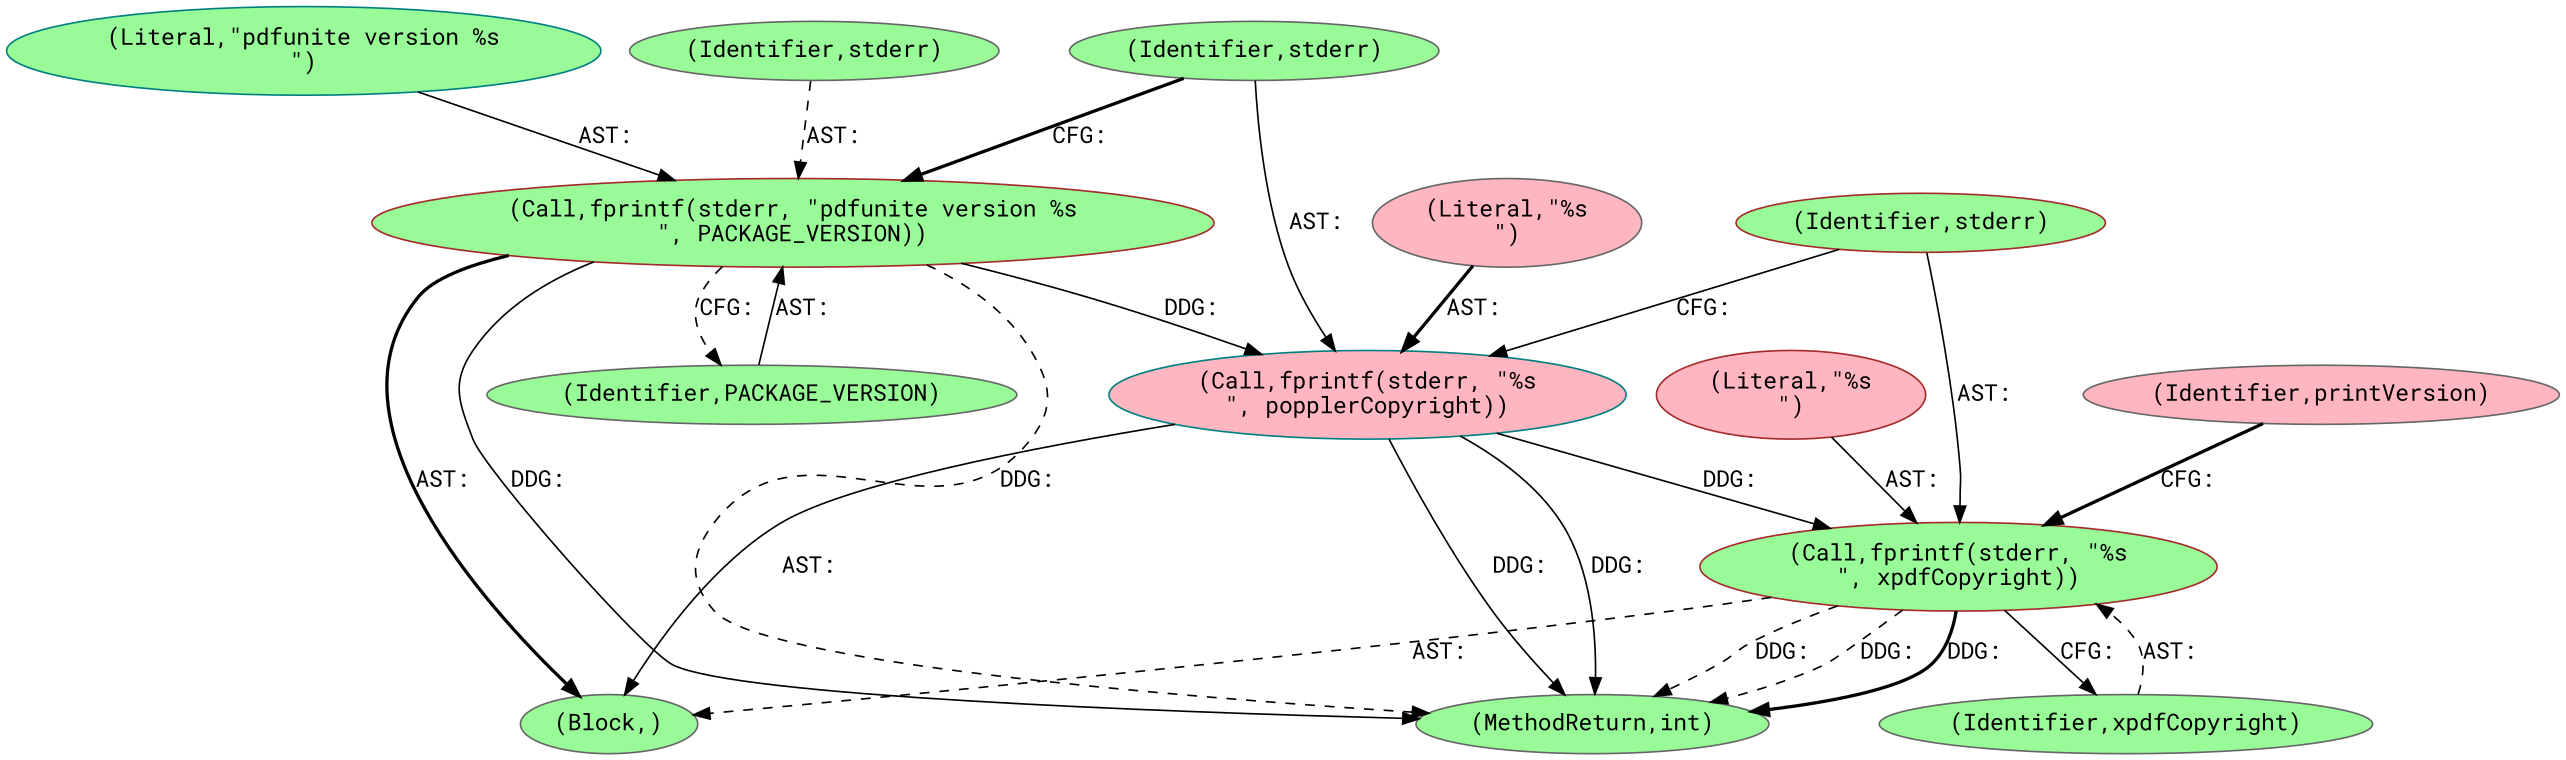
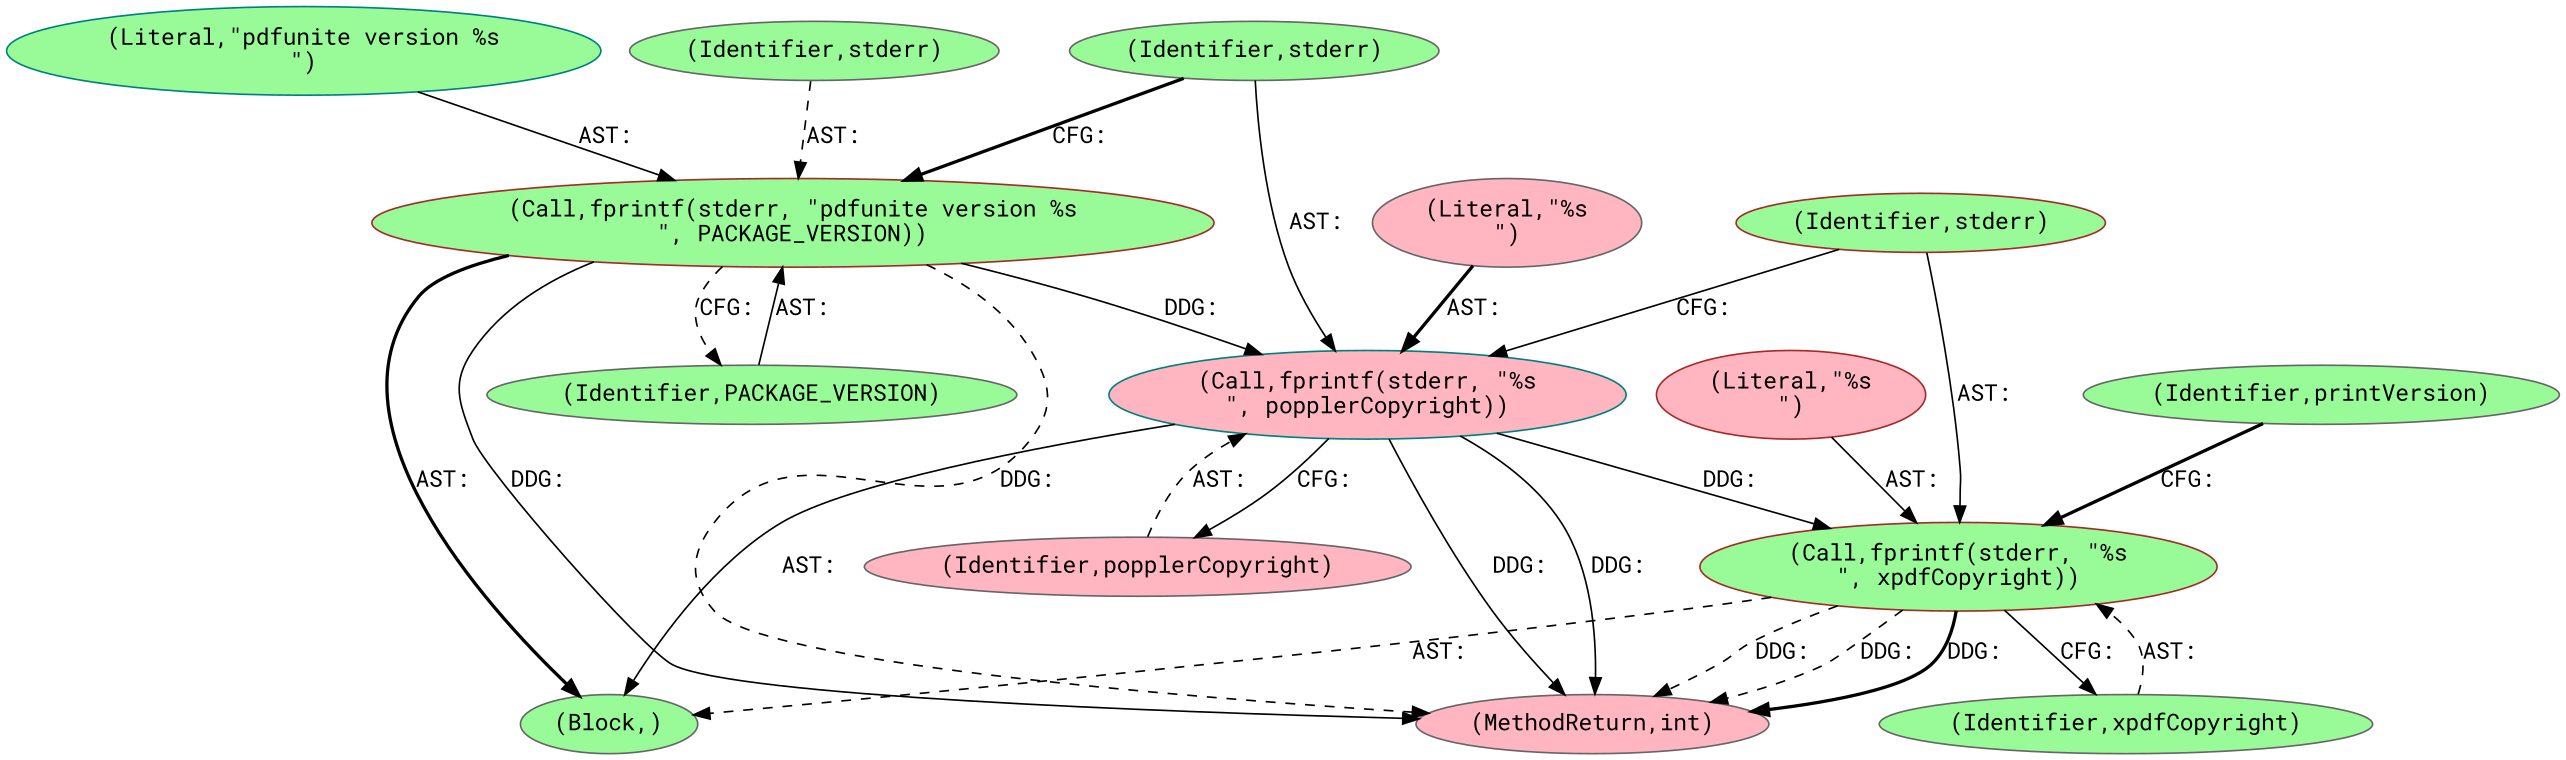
(2321, 395) -> (2321, 395)
none -> (1138, 567)
(1592, 724) -> (1592, 724)
